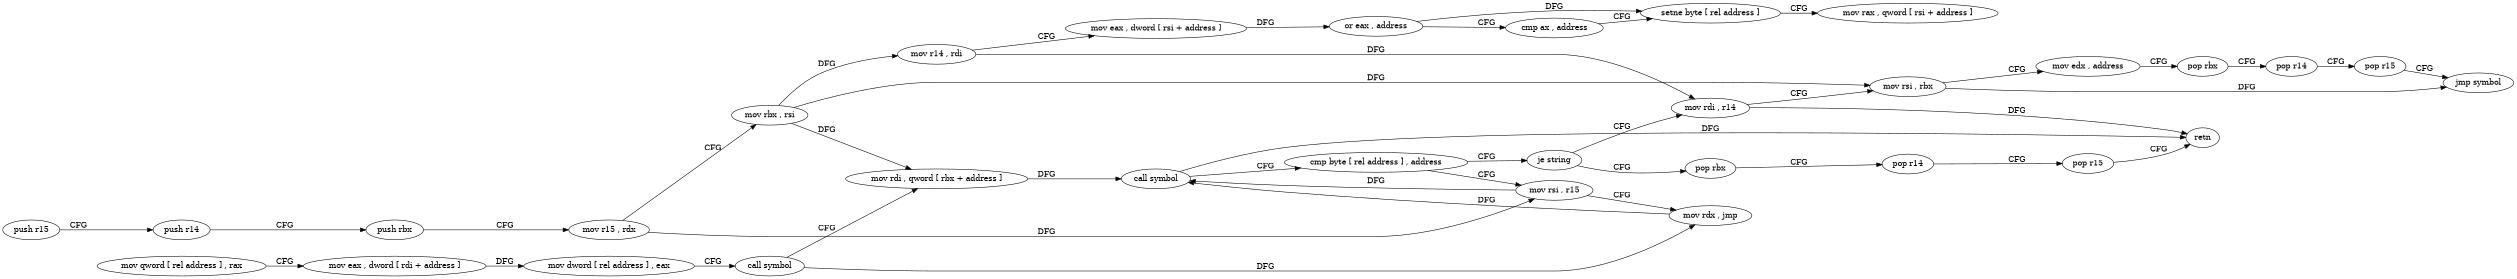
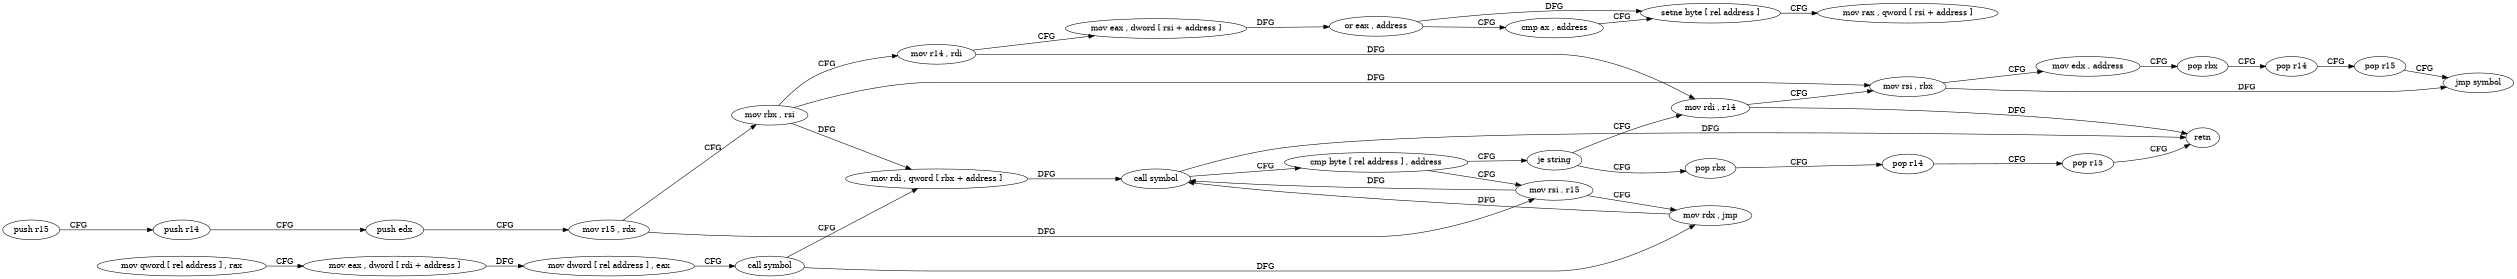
(827, 64) -> (827, 64)
(395, 230) -> (395, 230)
